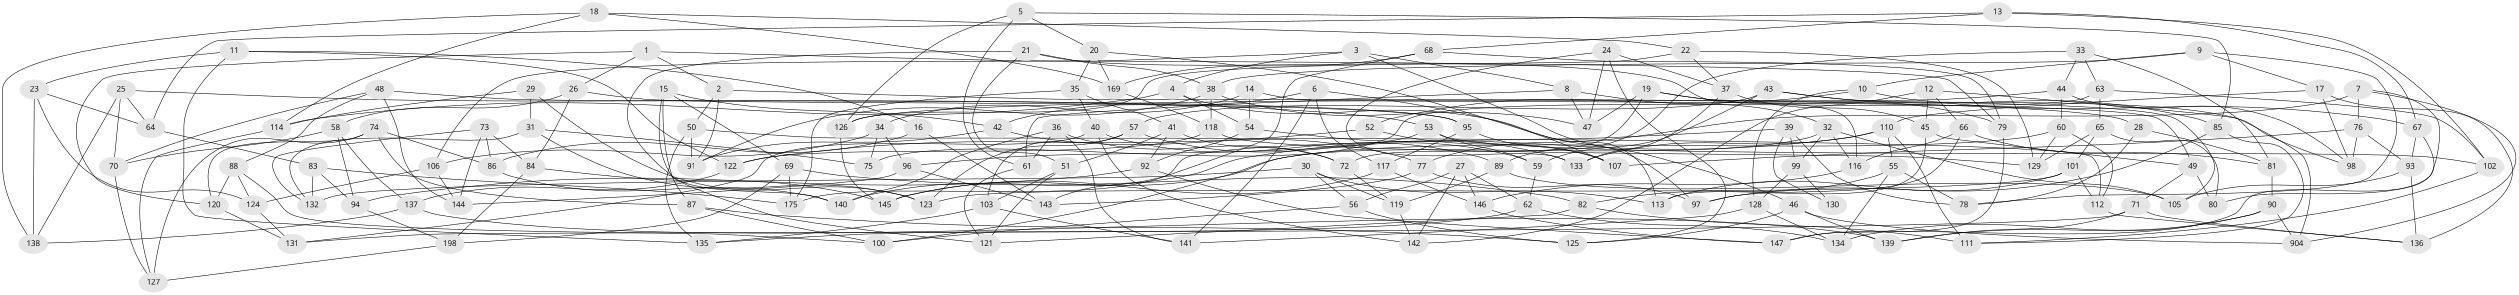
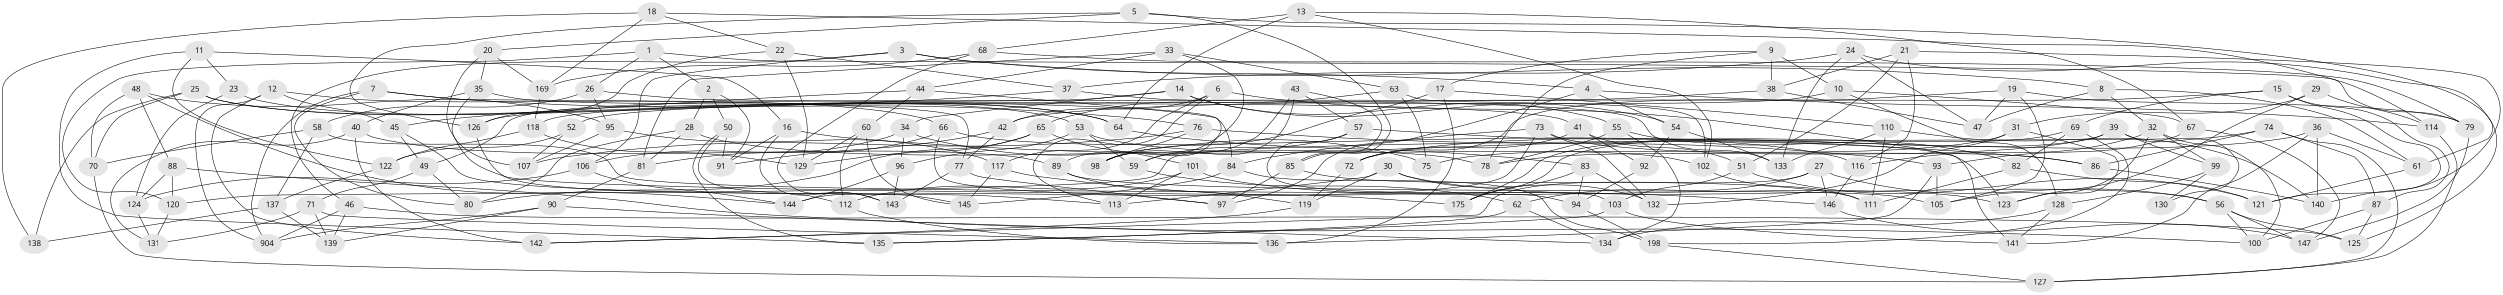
(923, 108) -> (753, 148)
(1890, 147) -> (1398, 109)
none -> (555, 164)
(34, 167) -> none
(1457, 225) -> (2263, 226)
